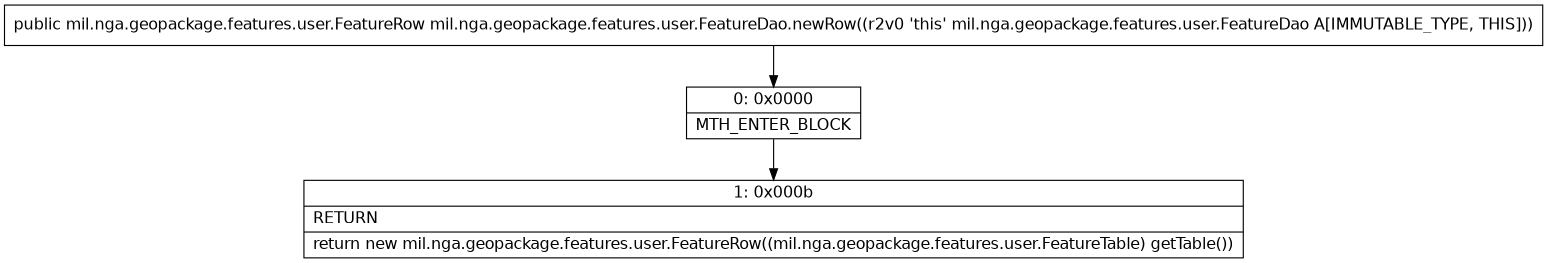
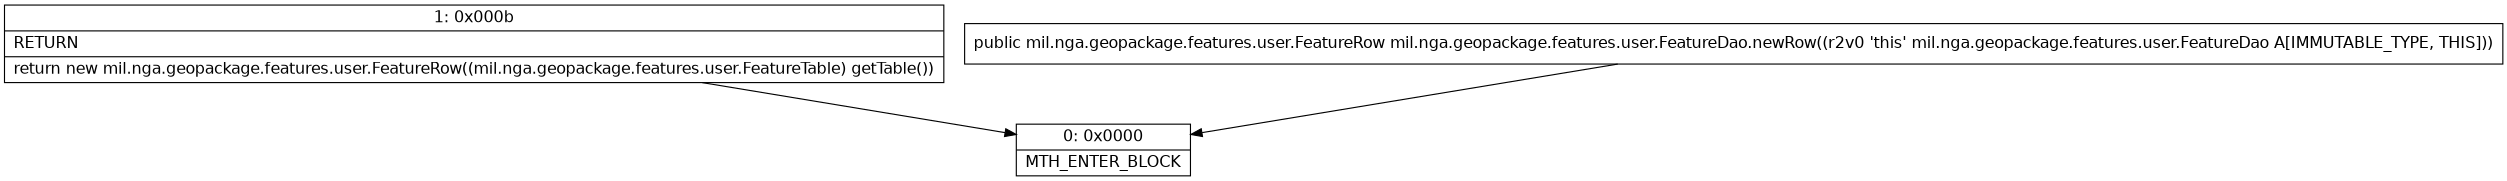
(774, 154) -> (854, 108)
